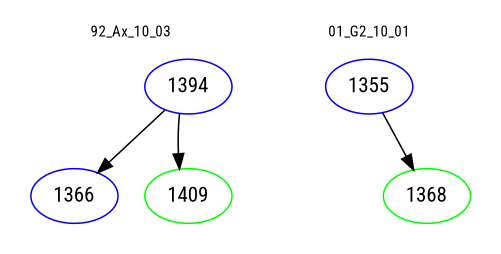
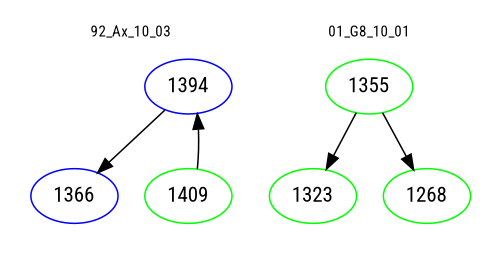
(370, 33) -> (370, 33)
(369, 87) -> (369, 87)
(178, 134) -> (199, 149)
none -> (313, 196)
(427, 196) -> (427, 196)
